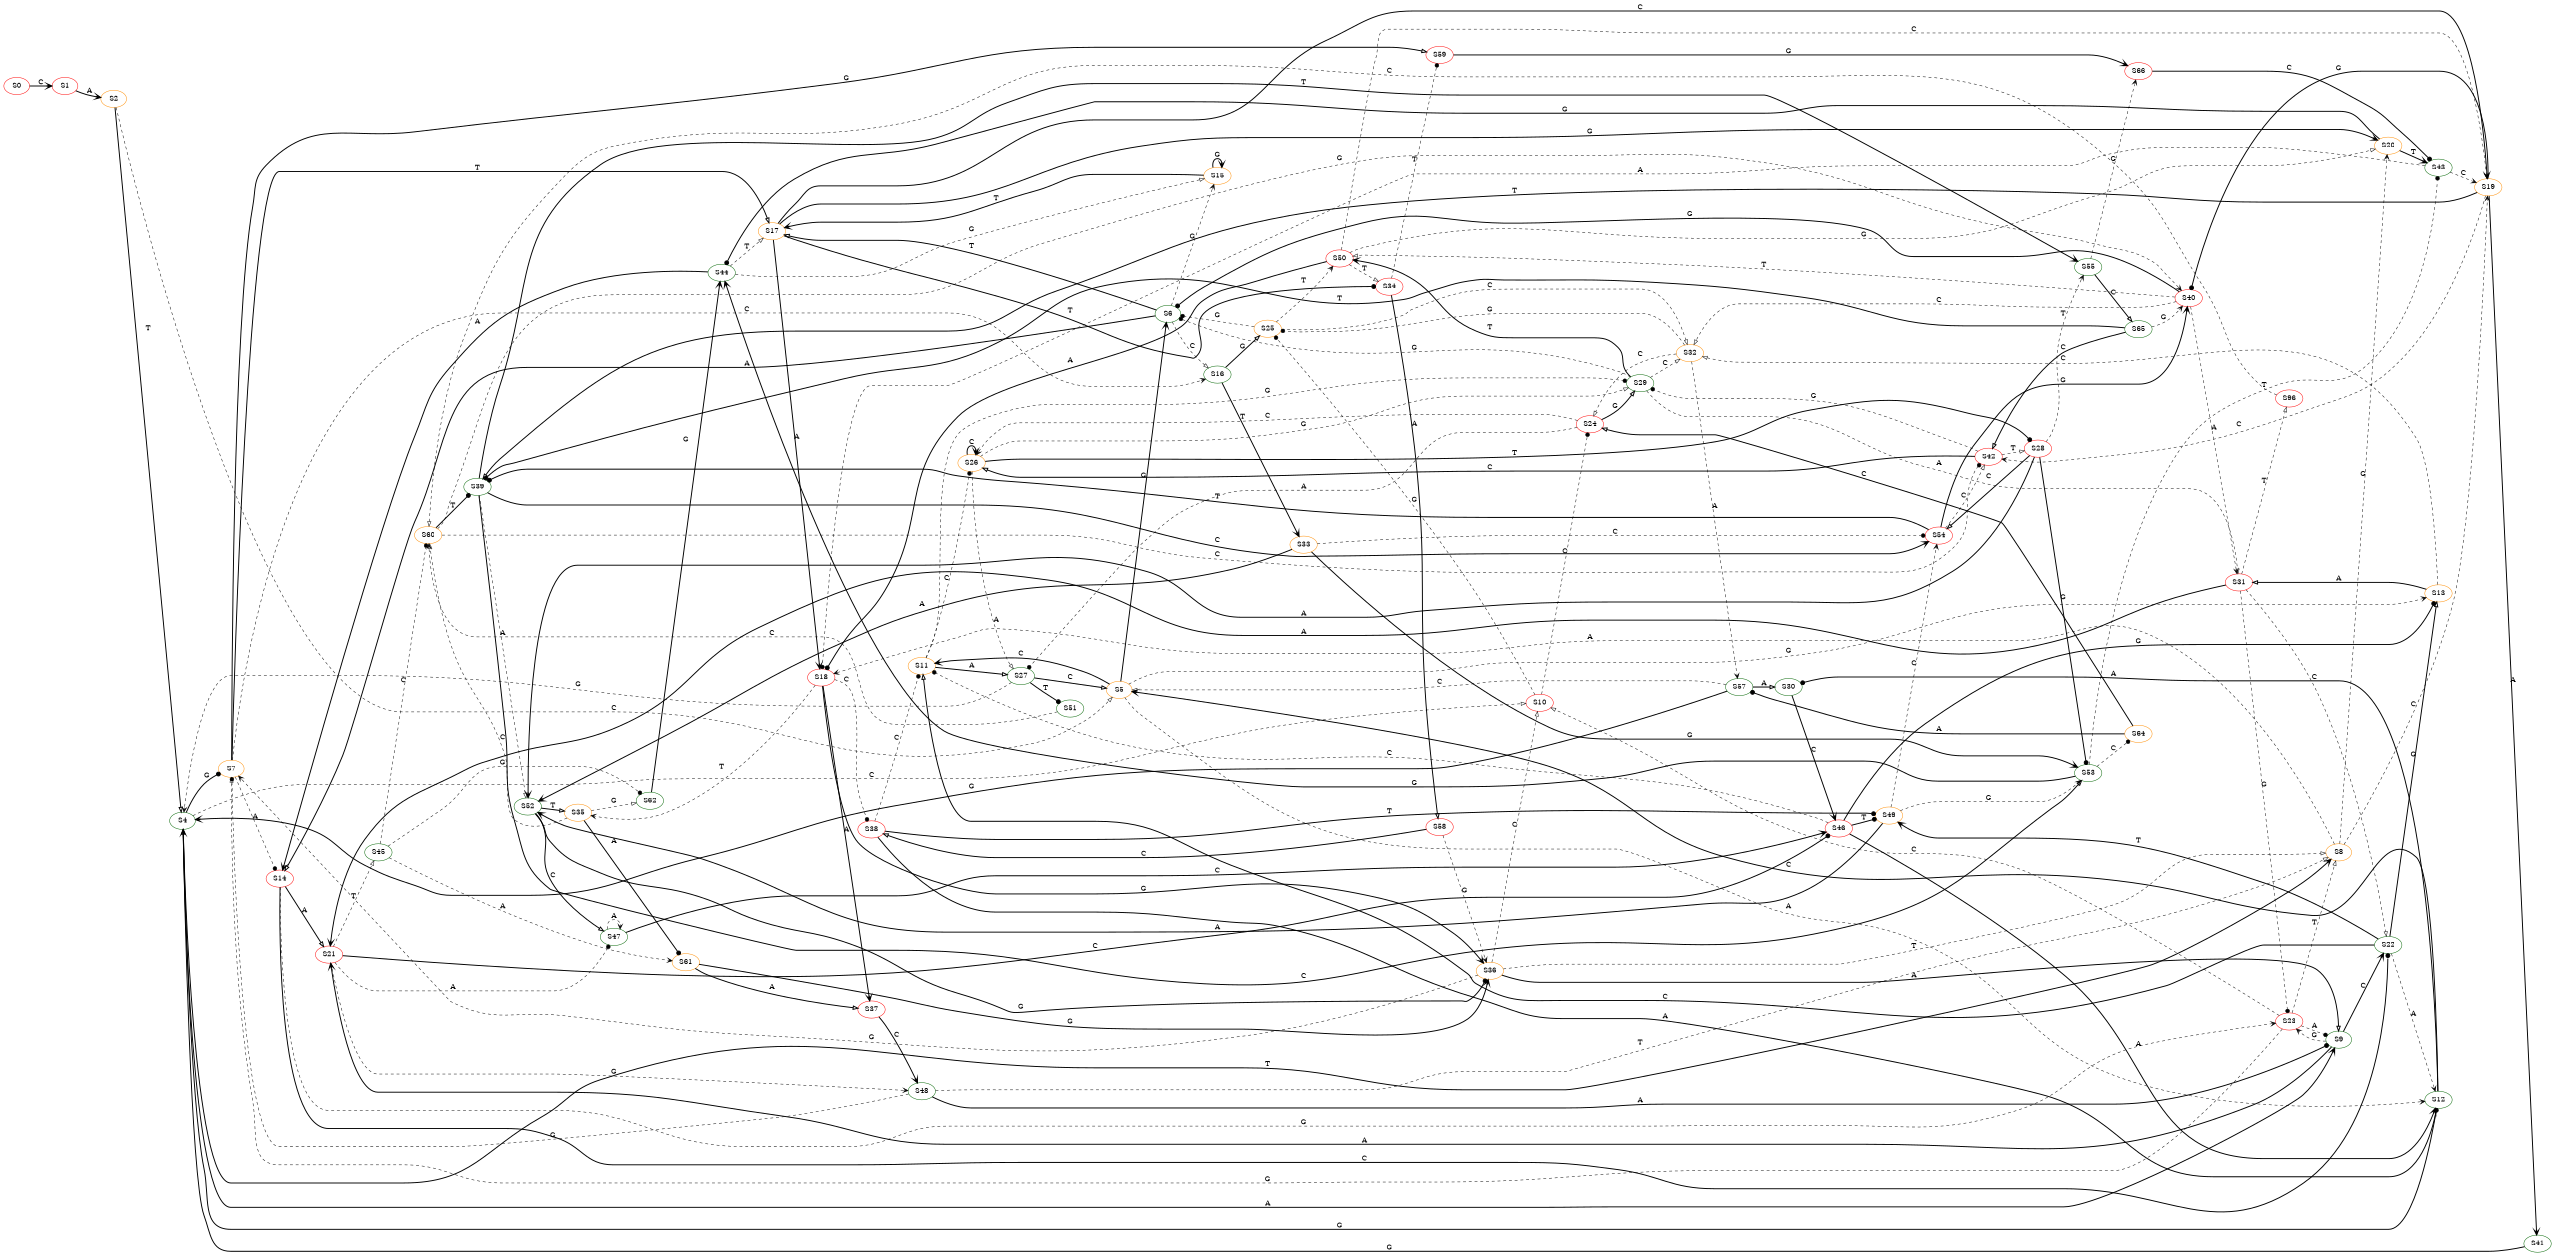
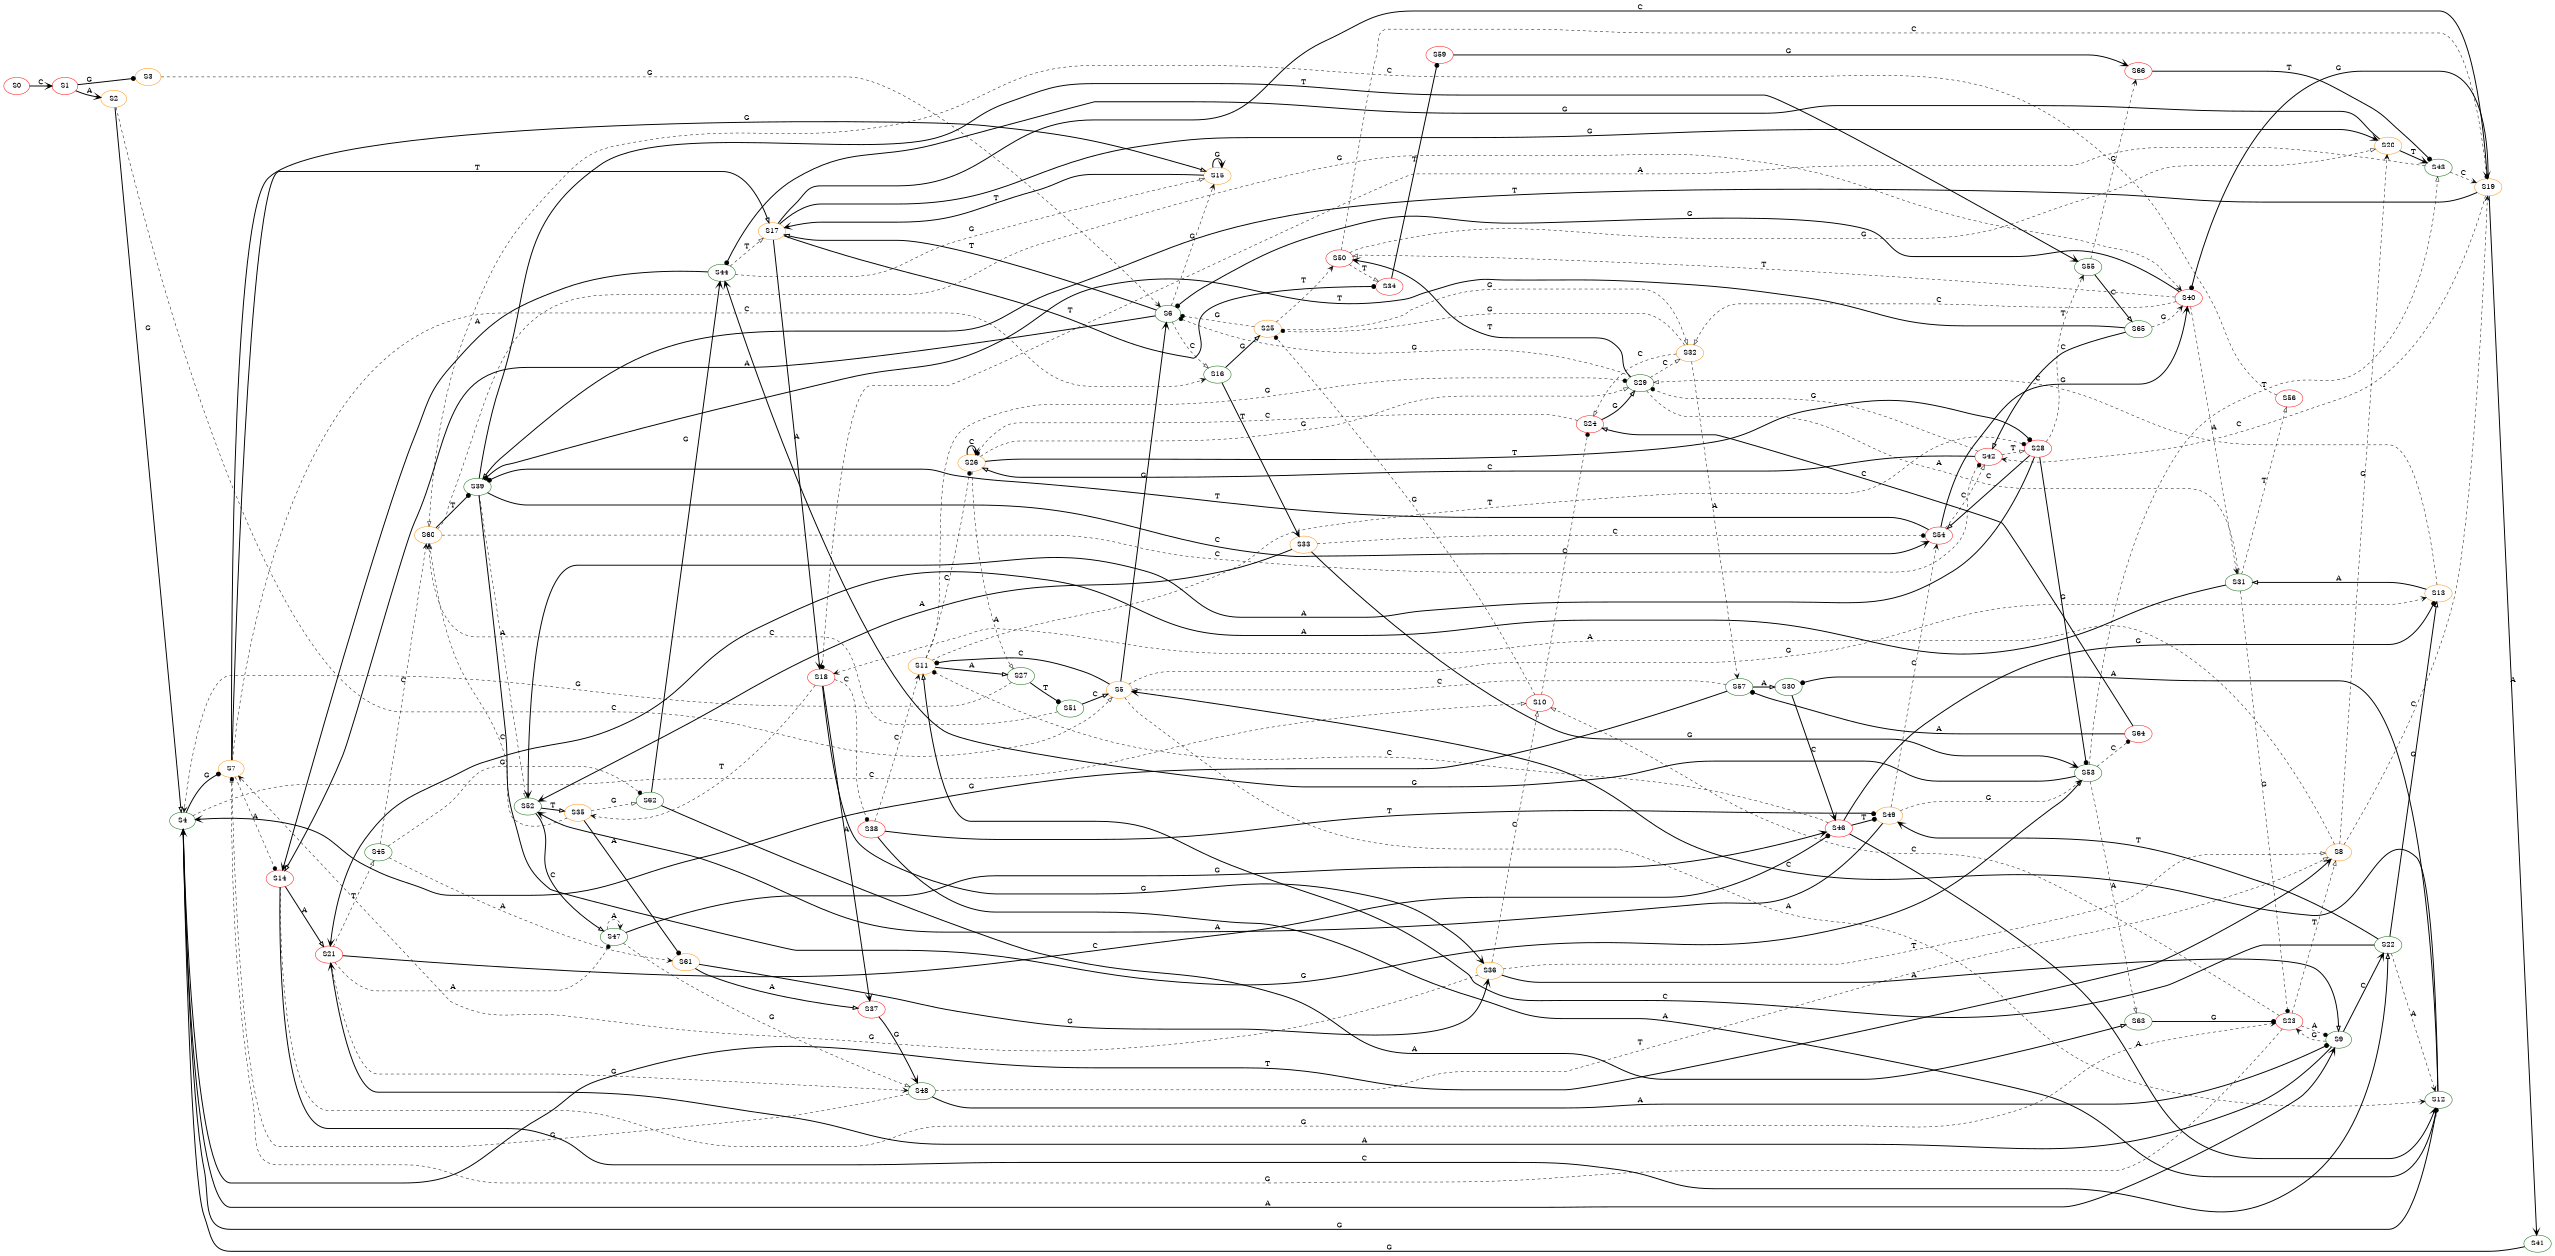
(1876, 33) -> (1876, 33)
(2289, 68) -> (2289, 68)
none -> (148, 77)
(542, 117) -> (442, 138)
(1413, 178) -> (1413, 178)
(1490, 285) -> (1490, 285)
(148, 328) -> (148, 328)
(2152, 358) -> (2102, 403)
(1011, 388) -> none
(2289, 398) -> (2289, 398)
(1273, 420) -> (1273, 420)
(2195, 431) -> (2195, 431)
(1280, 490) -> none
none -> (1472, 510)
(2239, 582) -> (2239, 582)
(1026, 659) -> (1026, 659)
(1068, 683) -> (1093, 700)
(403, 696) -> (403, 696)
(2138, 734) -> (2138, 734)
(897, 750) -> (897, 750)
(2340, 750) -> none
(1440, 827) -> none
(1217, 871) -> (1217, 871)
(1304, 976) -> (1304, 976)
(990, 1004) -> none
none -> (2138, 1021)
none -> (760, 1022)
(897, 1035) -> (897, 1035)
(1313, 1162) -> (1313, 1162)
